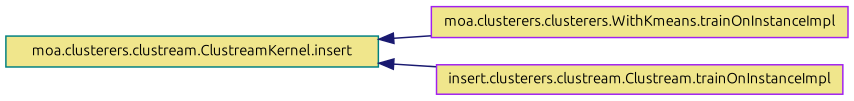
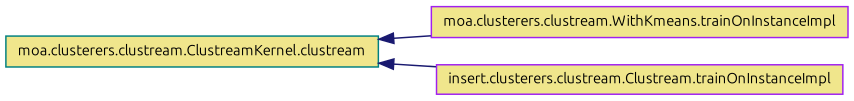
(640, 22) -> (640, 22)
(192, 52) -> (192, 52)
